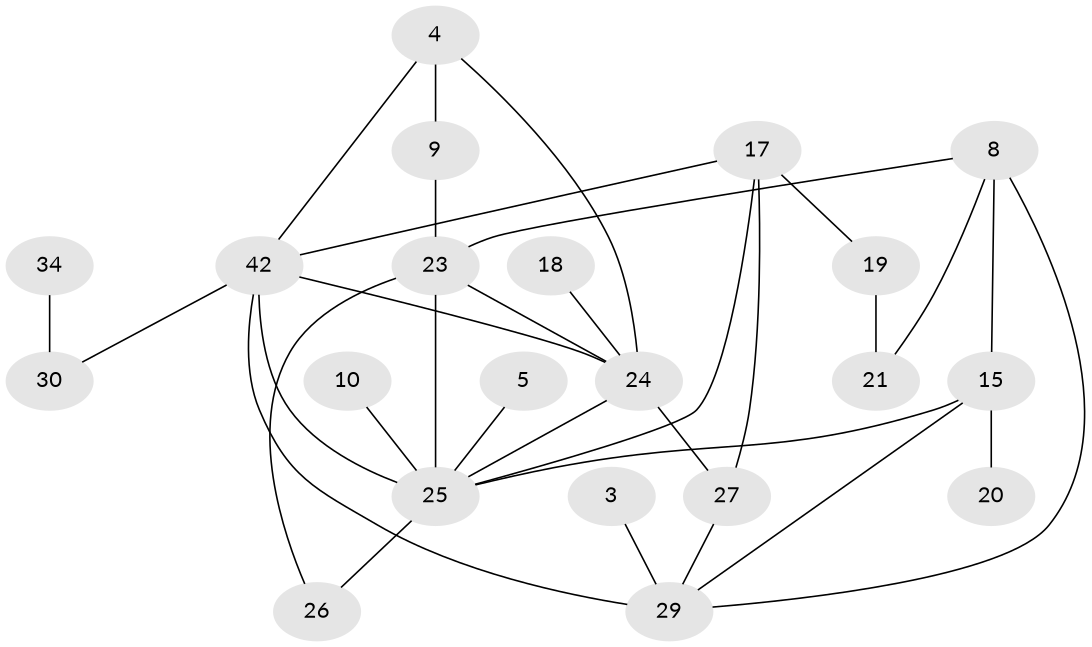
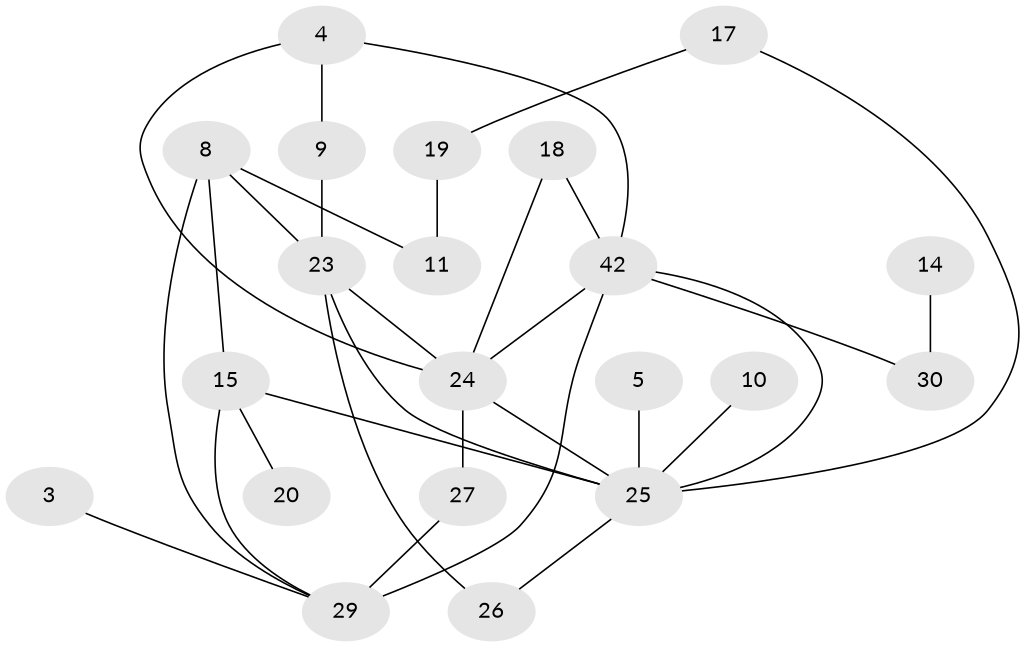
(508, 208) -> (583, 208)
(50, 266) -> (930, 266)
(757, 325) -> none
(876, 381) -> (437, 266)
